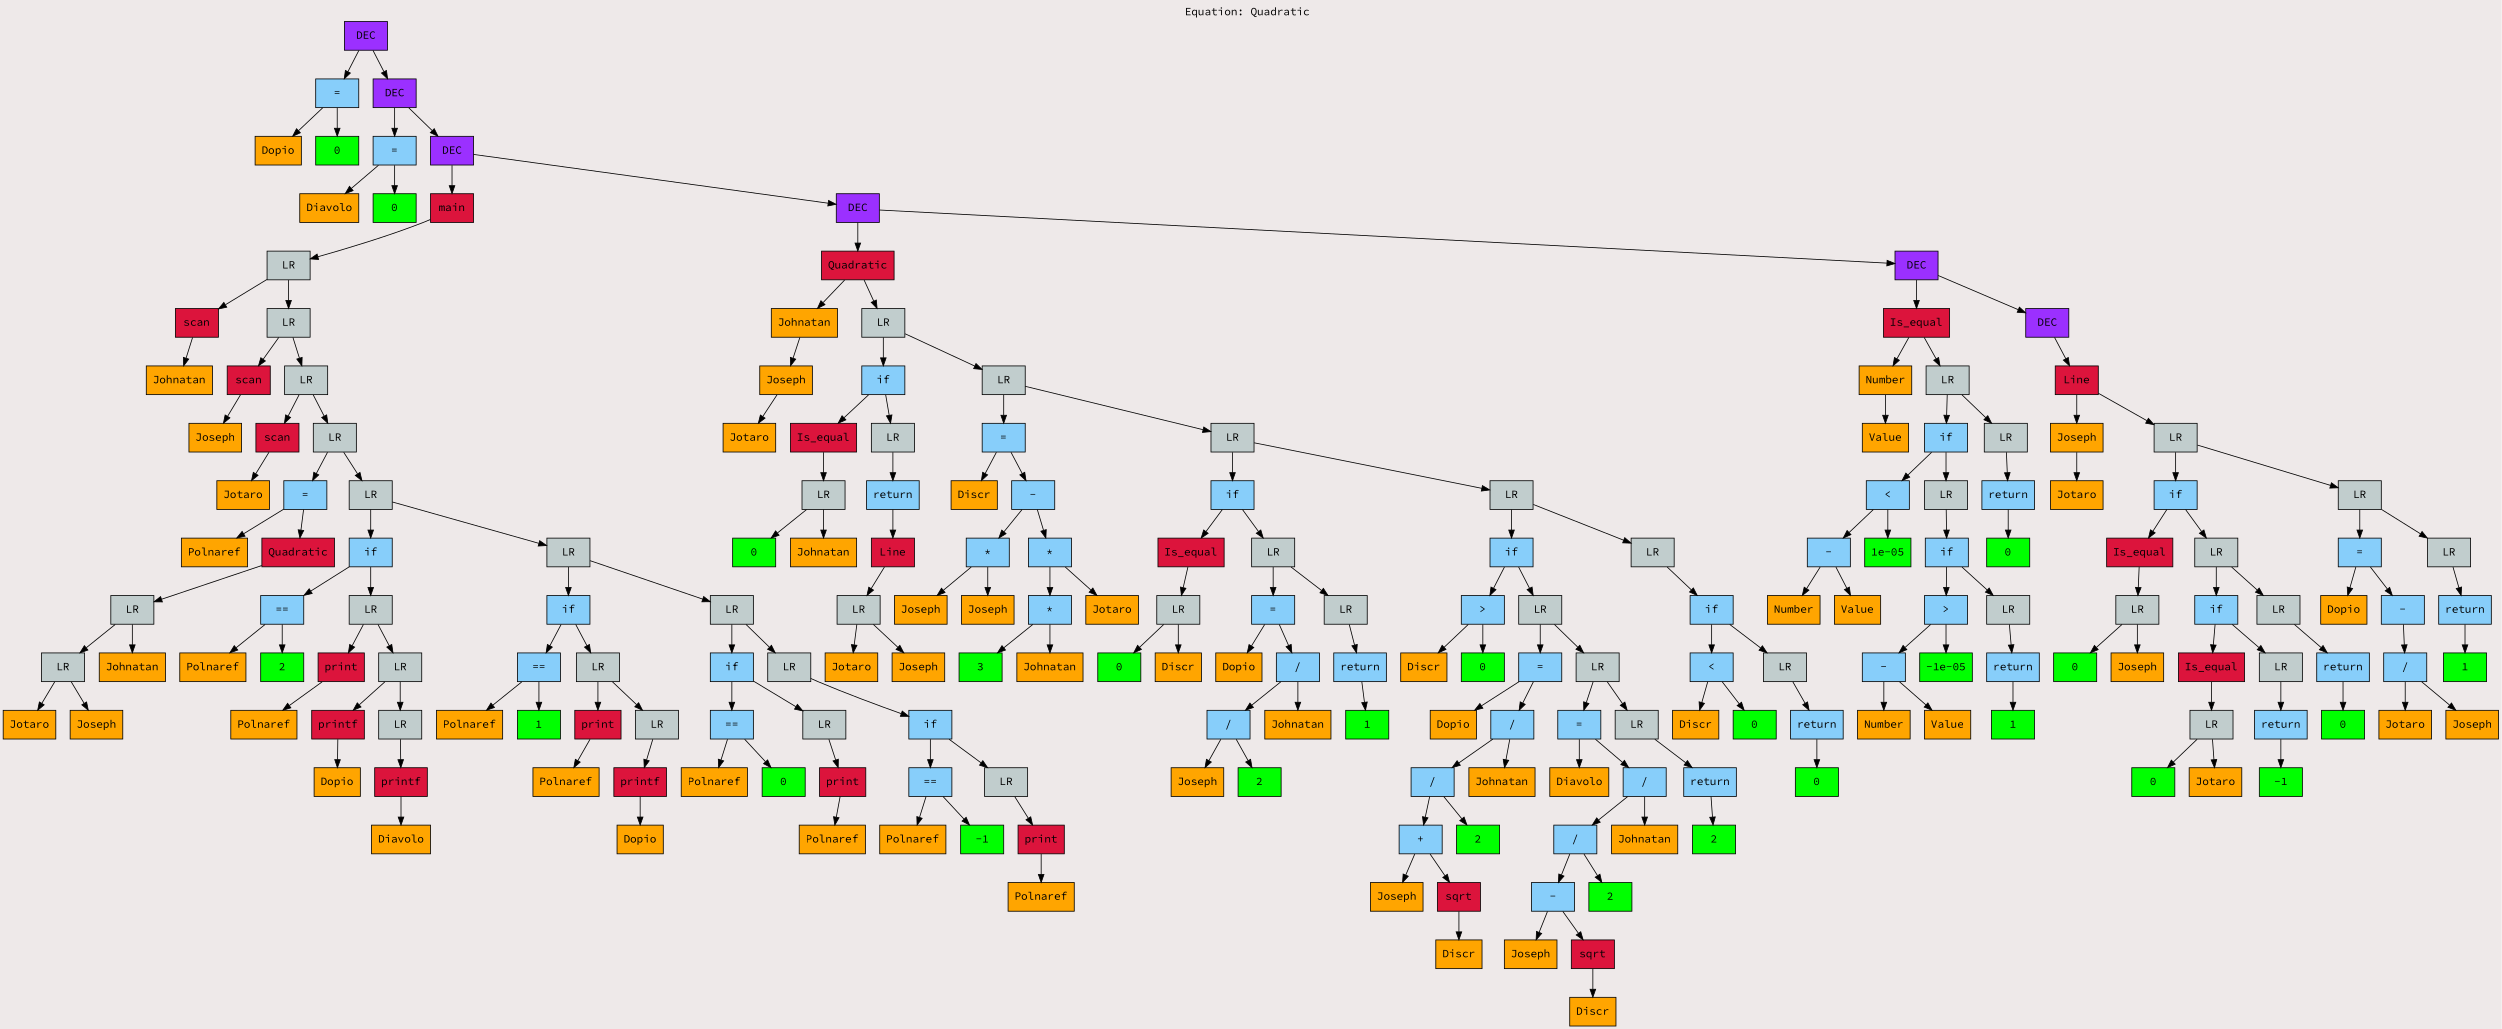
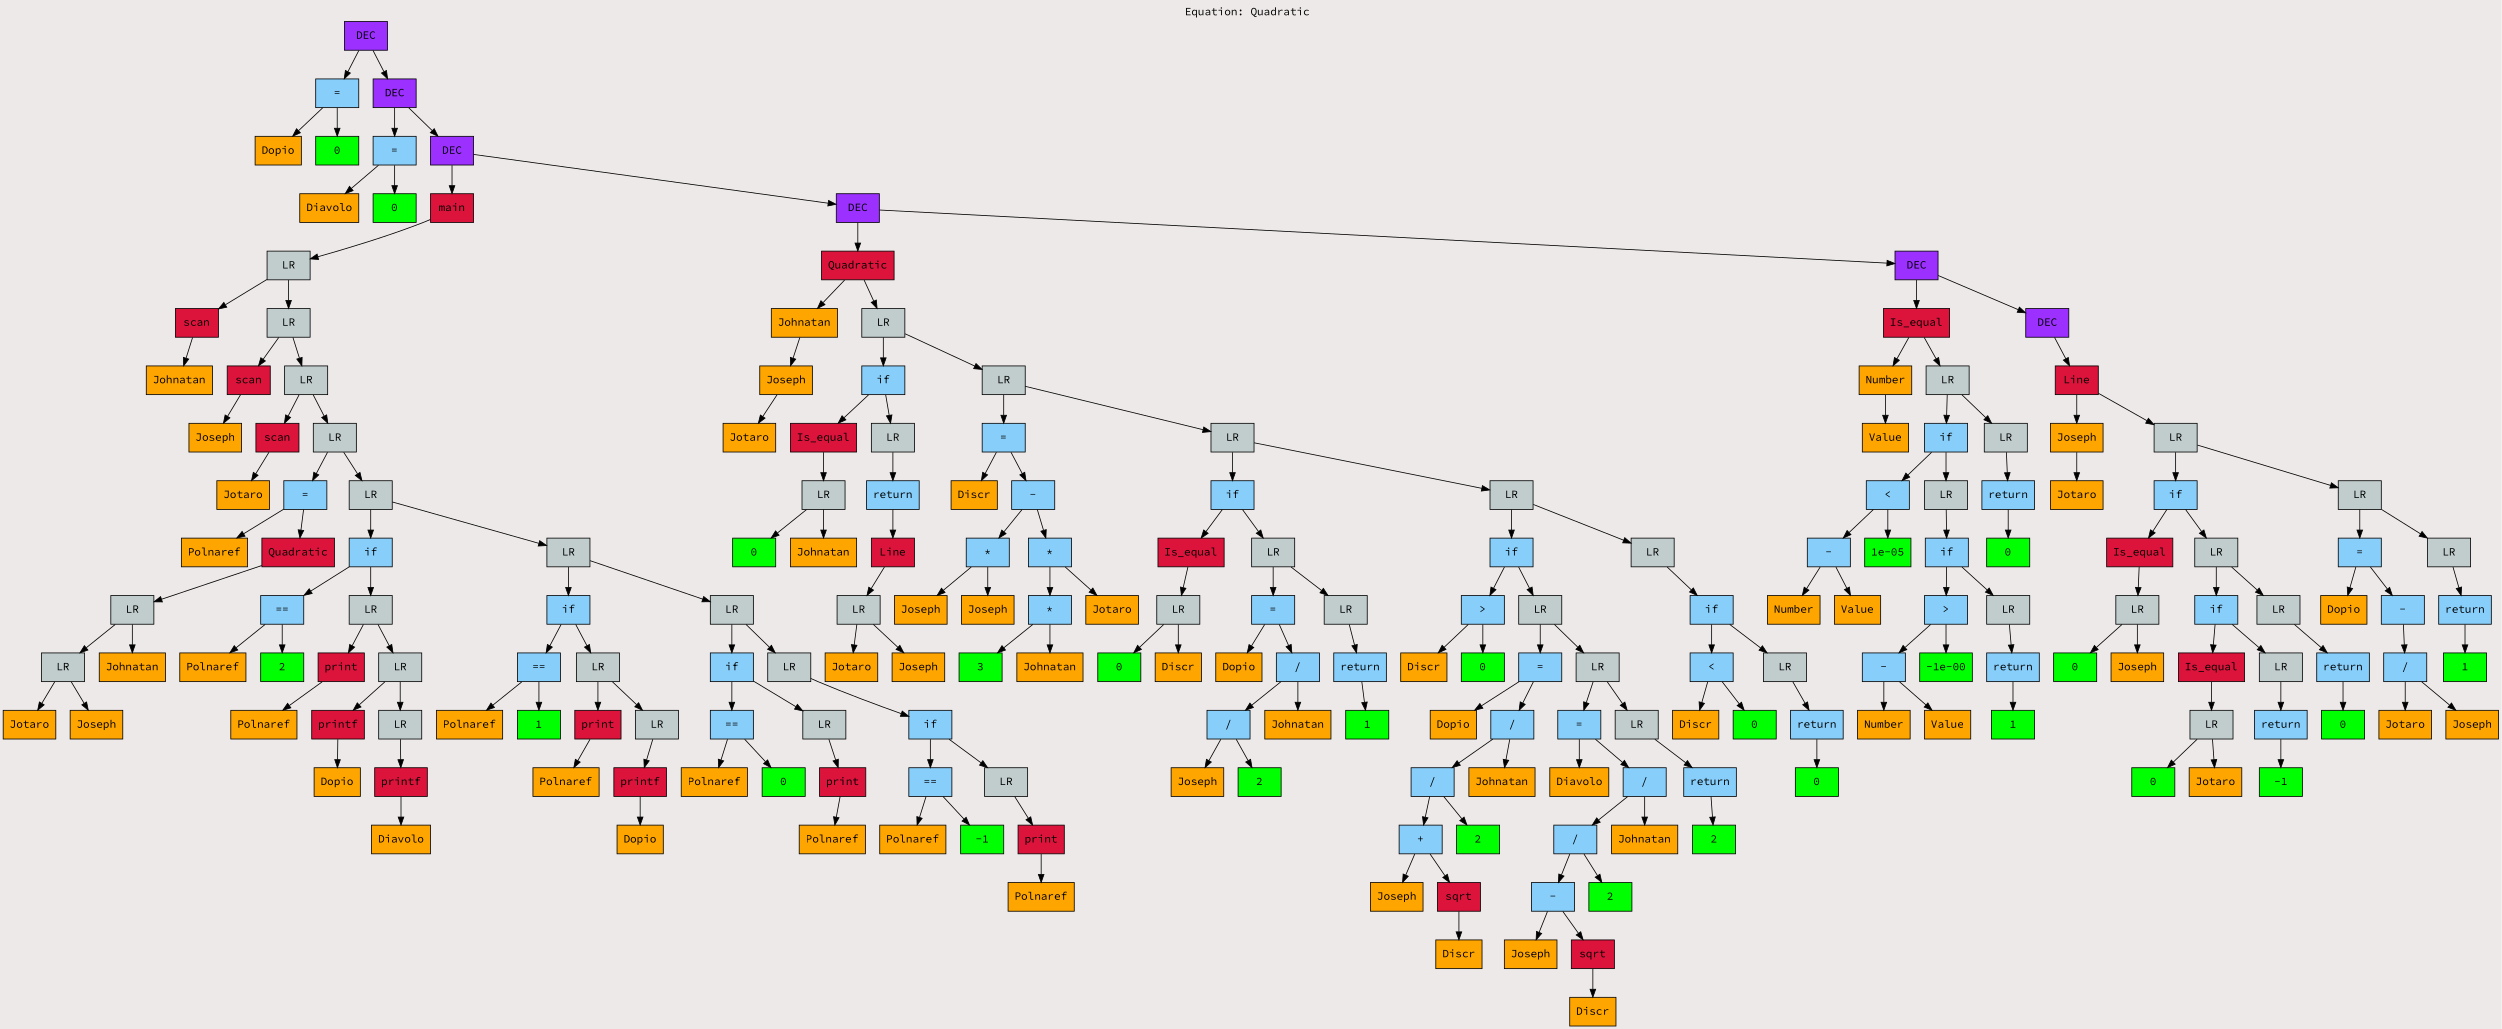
(1946, 667) -> (1946, 667)
